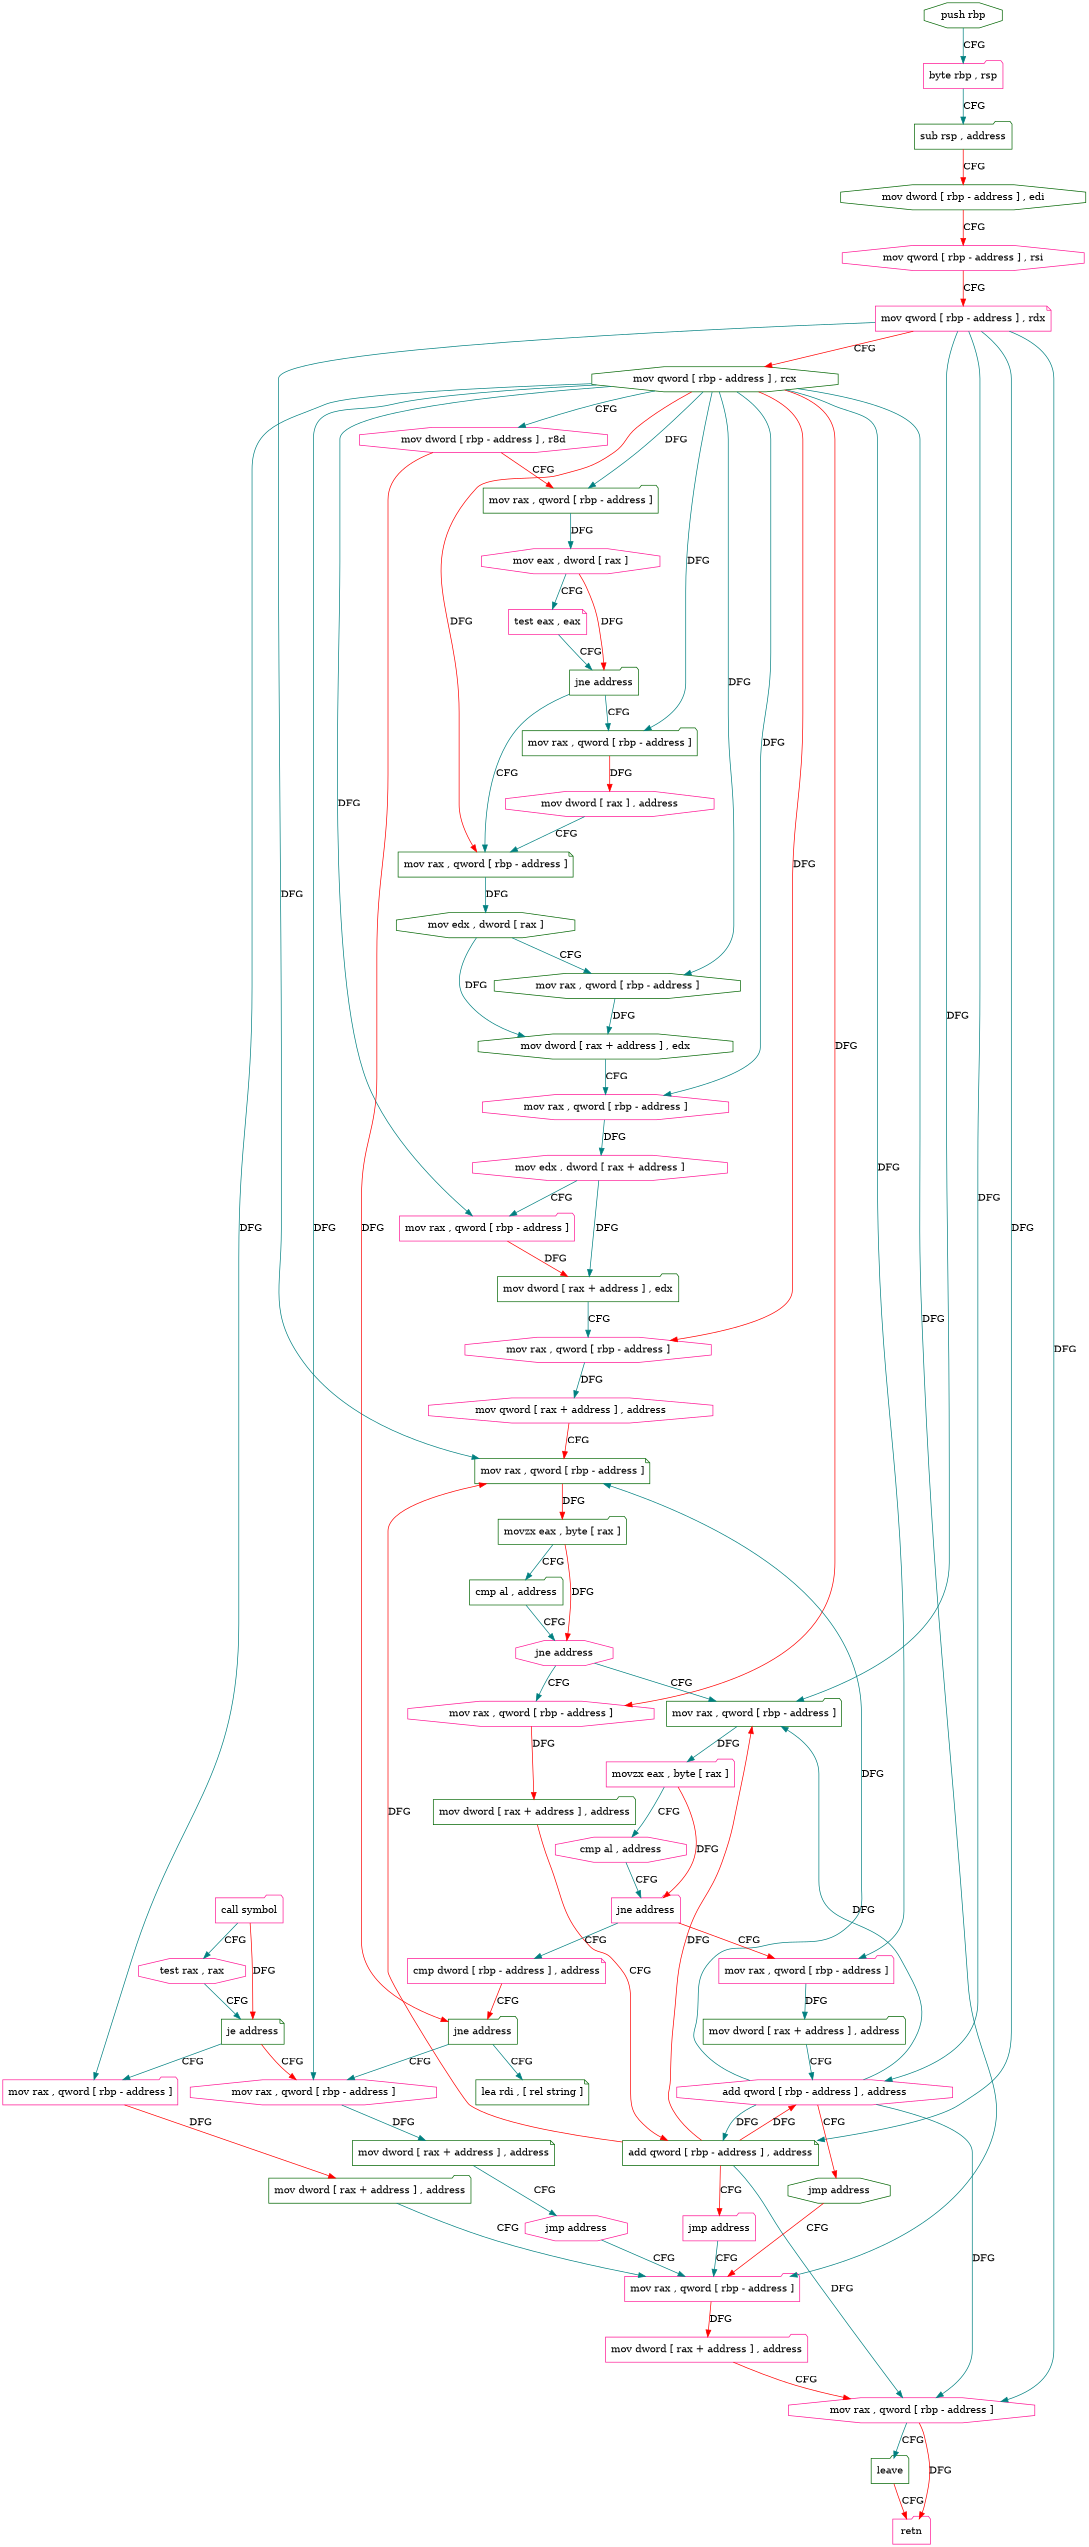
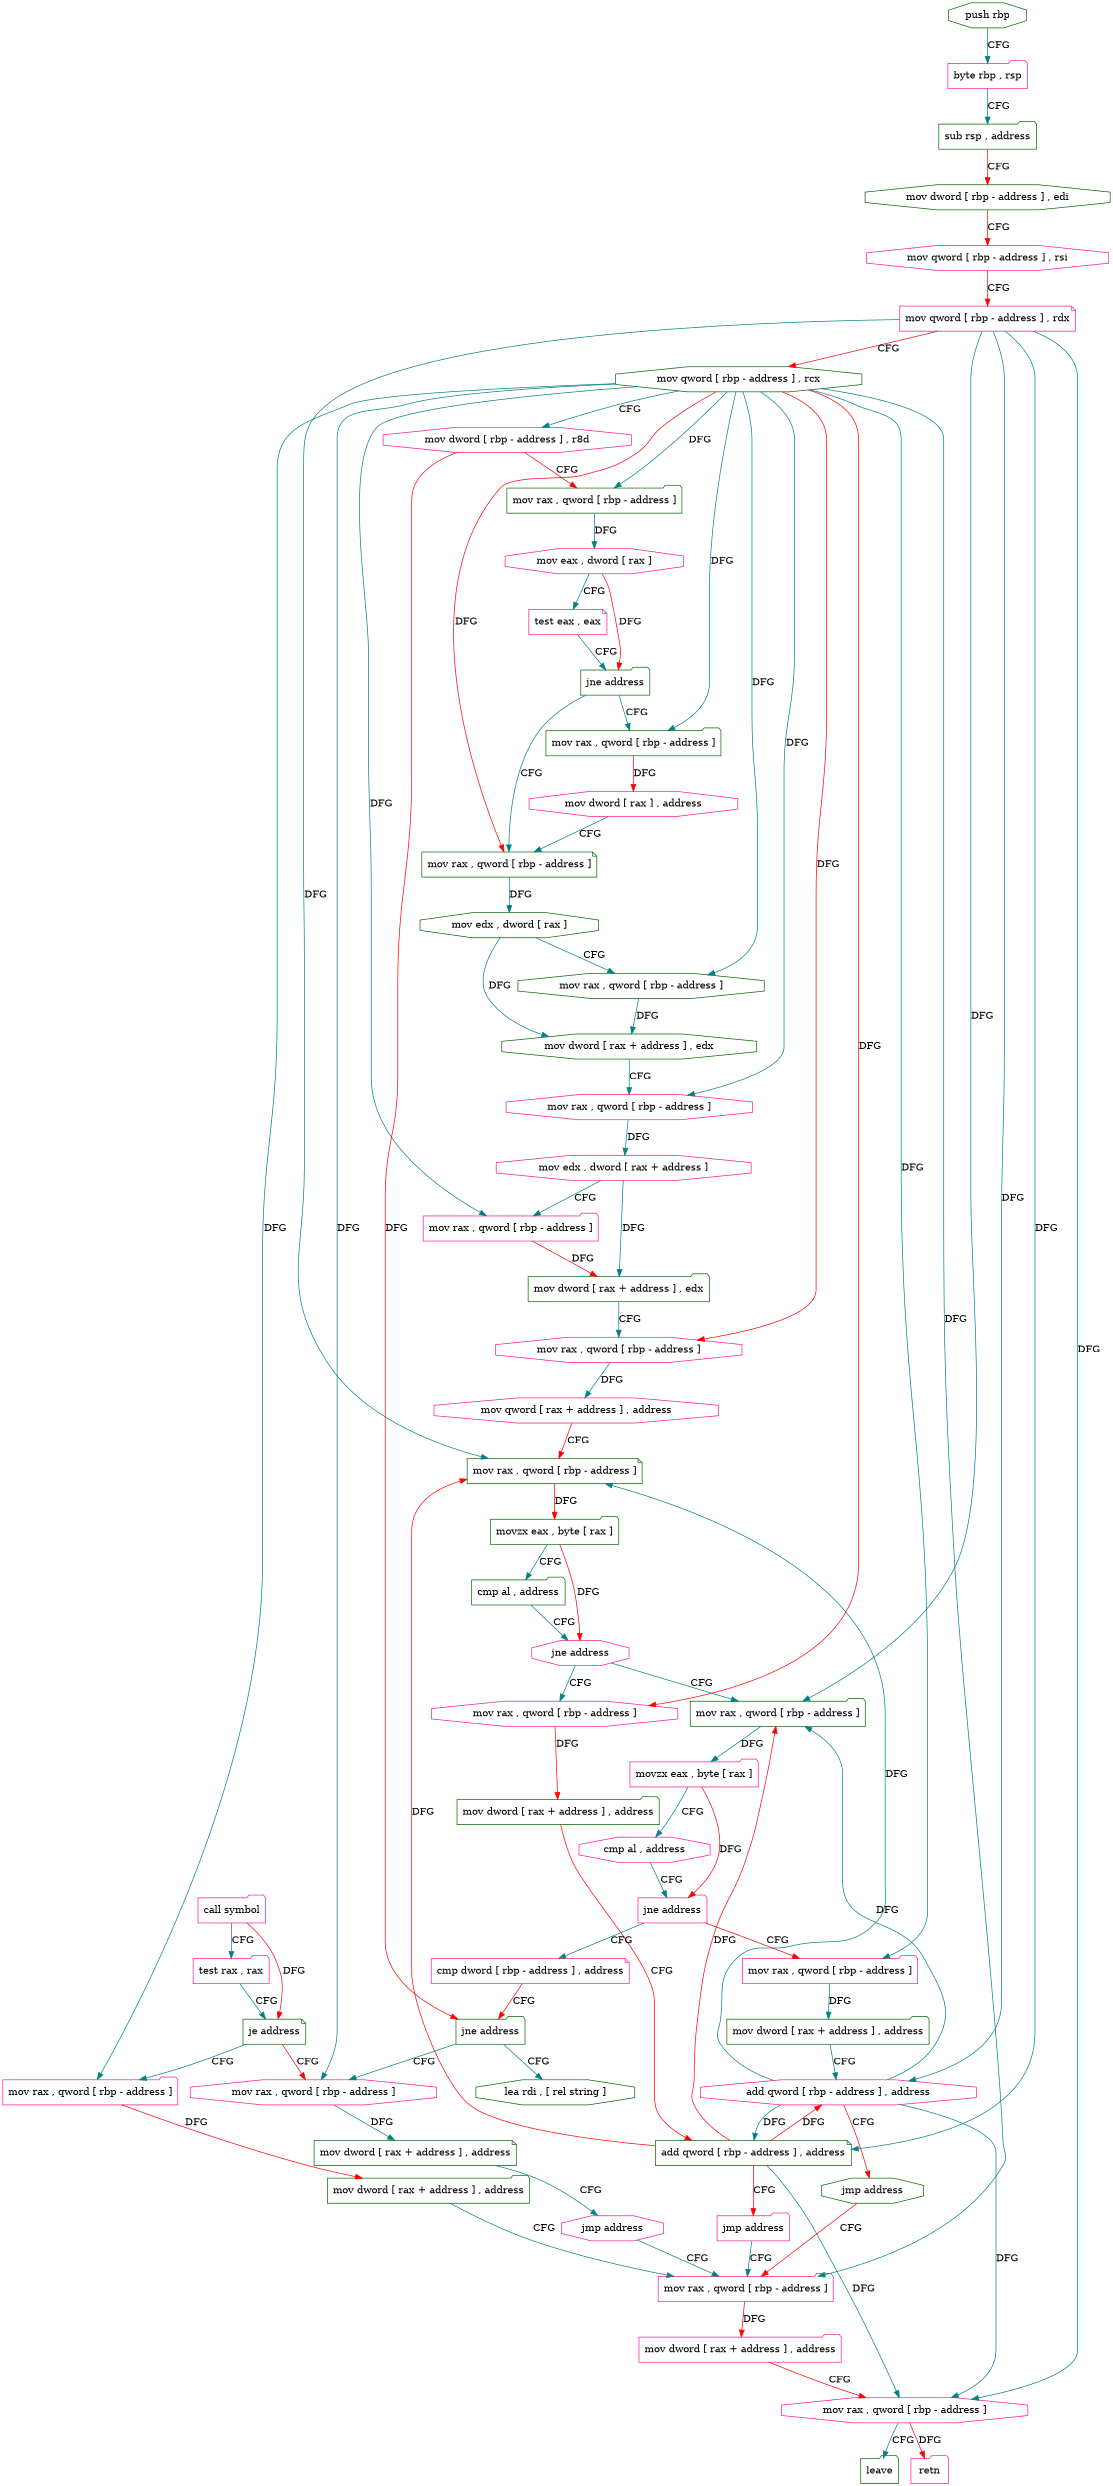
(192, 1971) -> (231, 1971)
(532, 2092) -> (555, 2092)
(899, 2498) -> none
